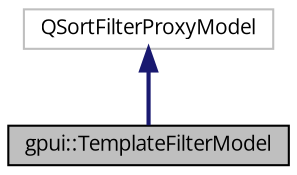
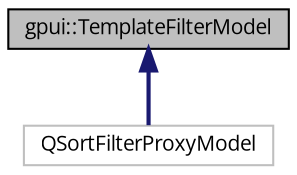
(149, 98) -> (149, 98)
